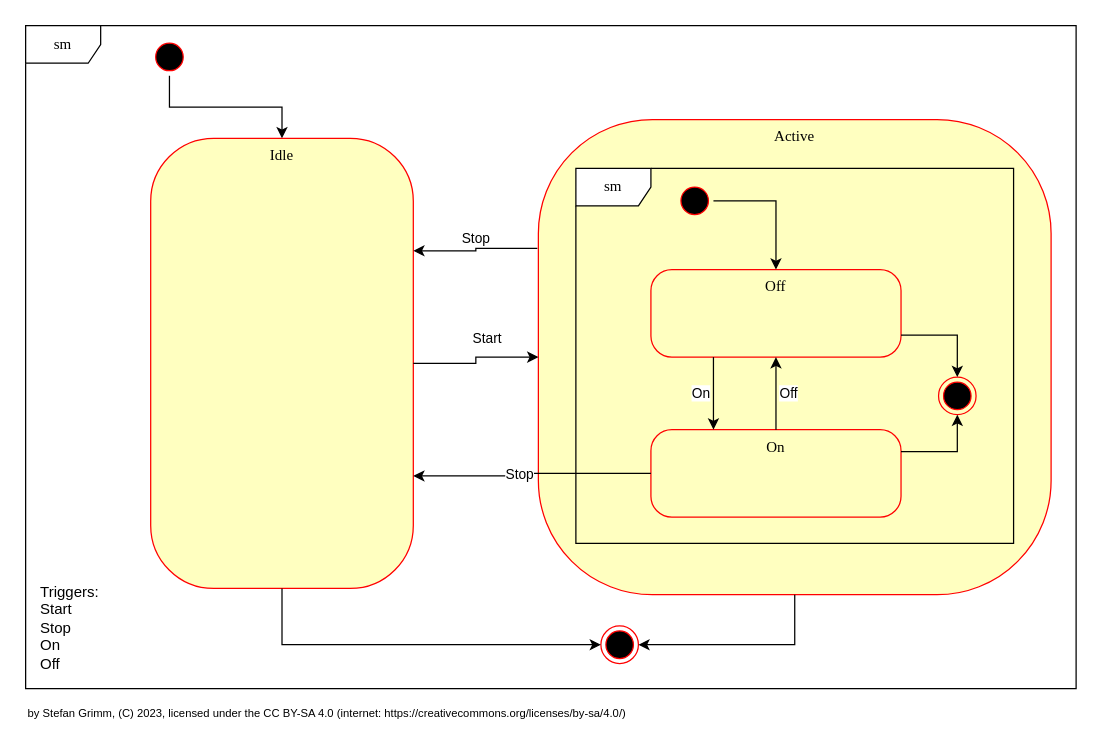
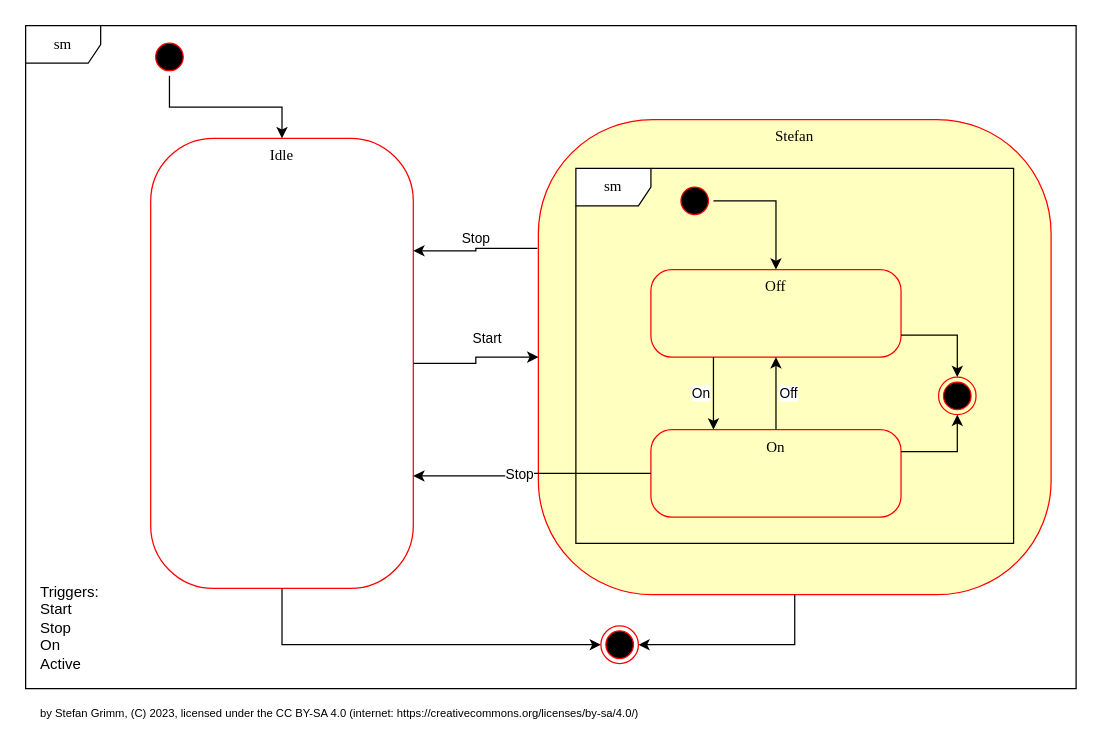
(794, 137) -> (794, 137)
(282, 363) -> (282, 363)
(75, 627) -> (75, 627)
(338, 713) -> (351, 713)
